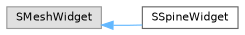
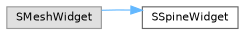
(128, 25) -> (116, 10)
